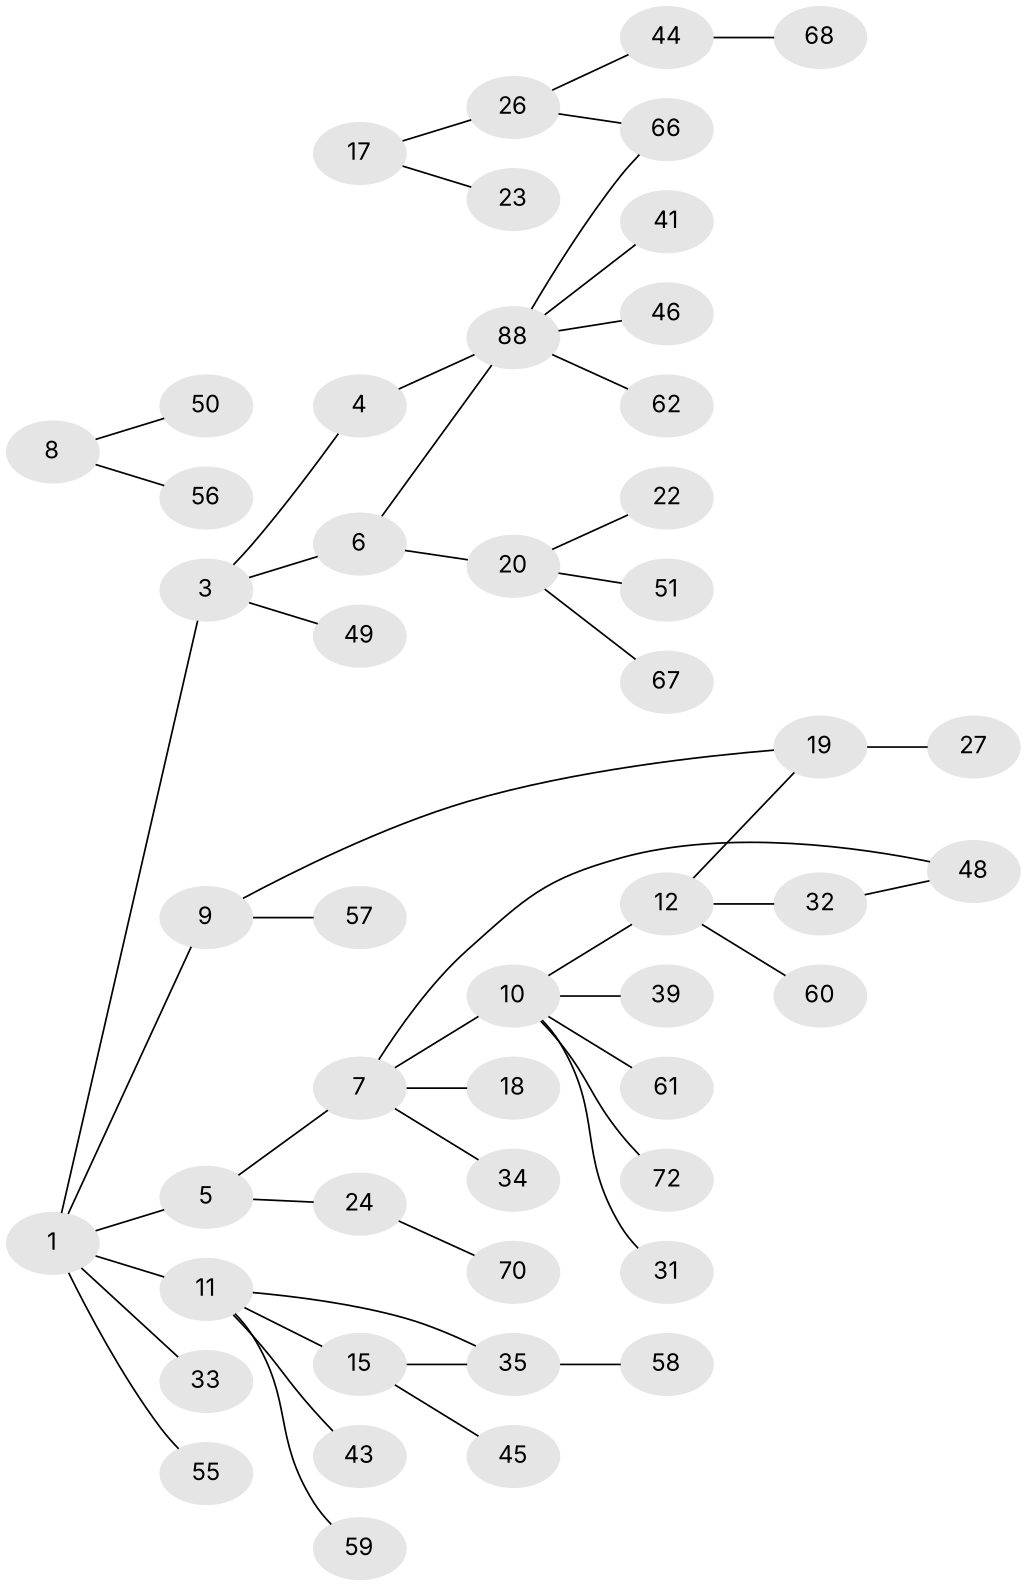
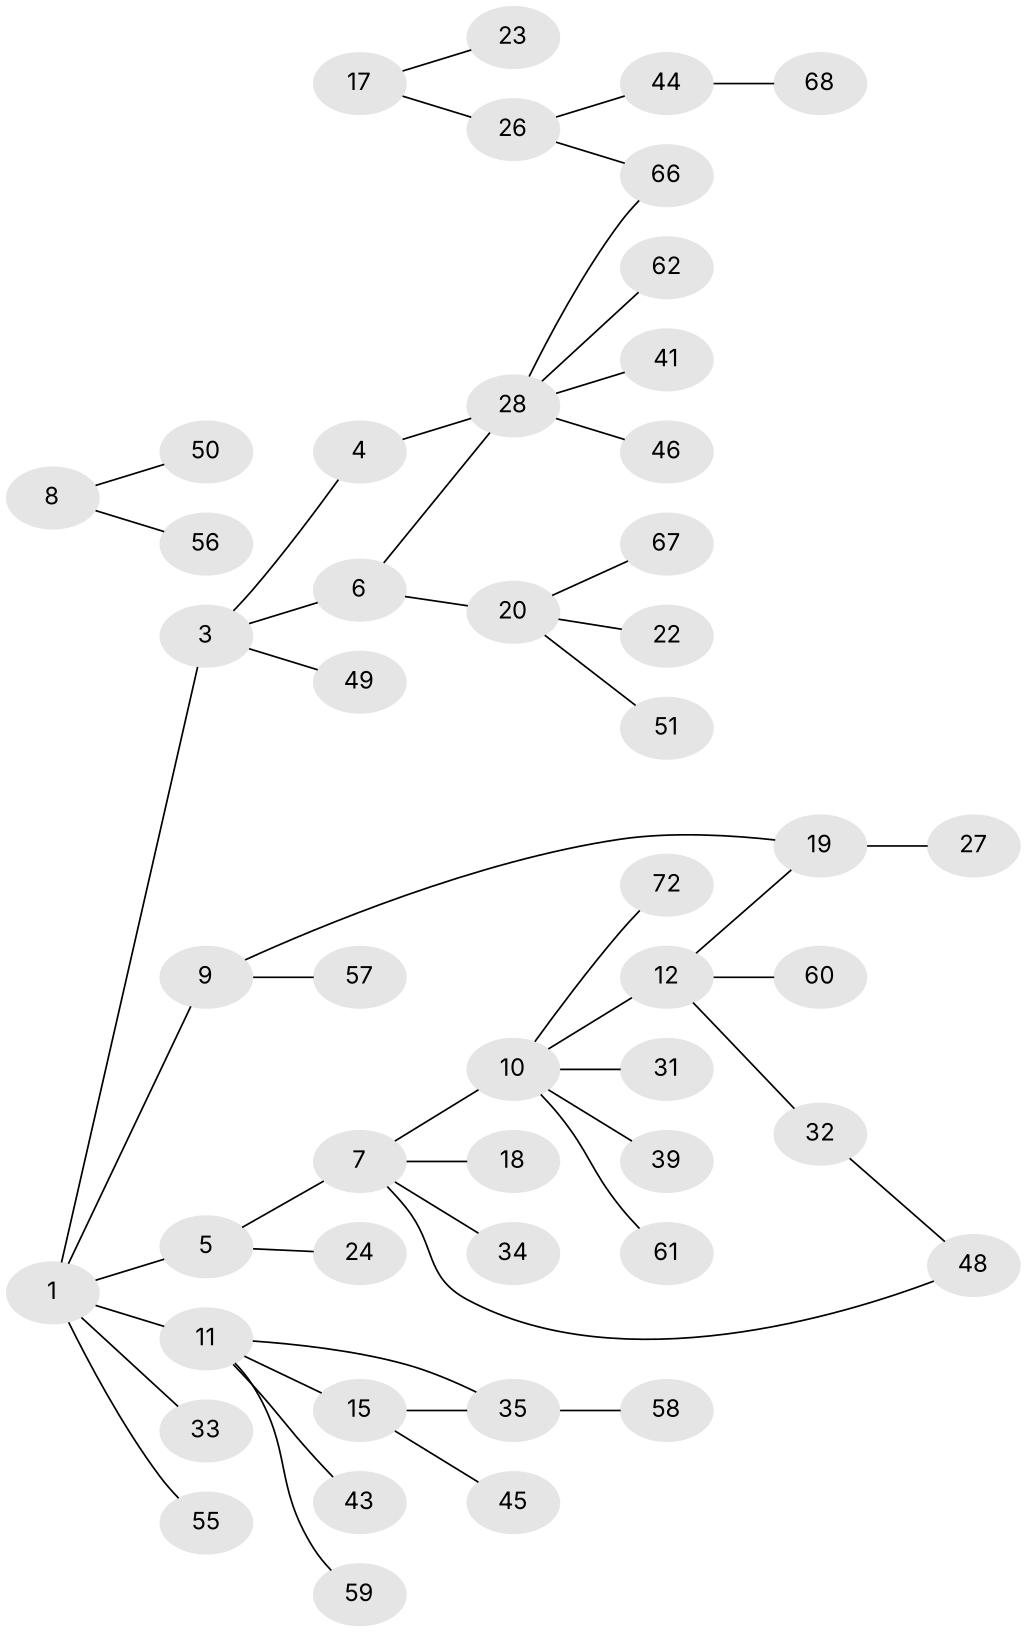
(513, 338) -> (513, 406)
(513, 1272) -> none
